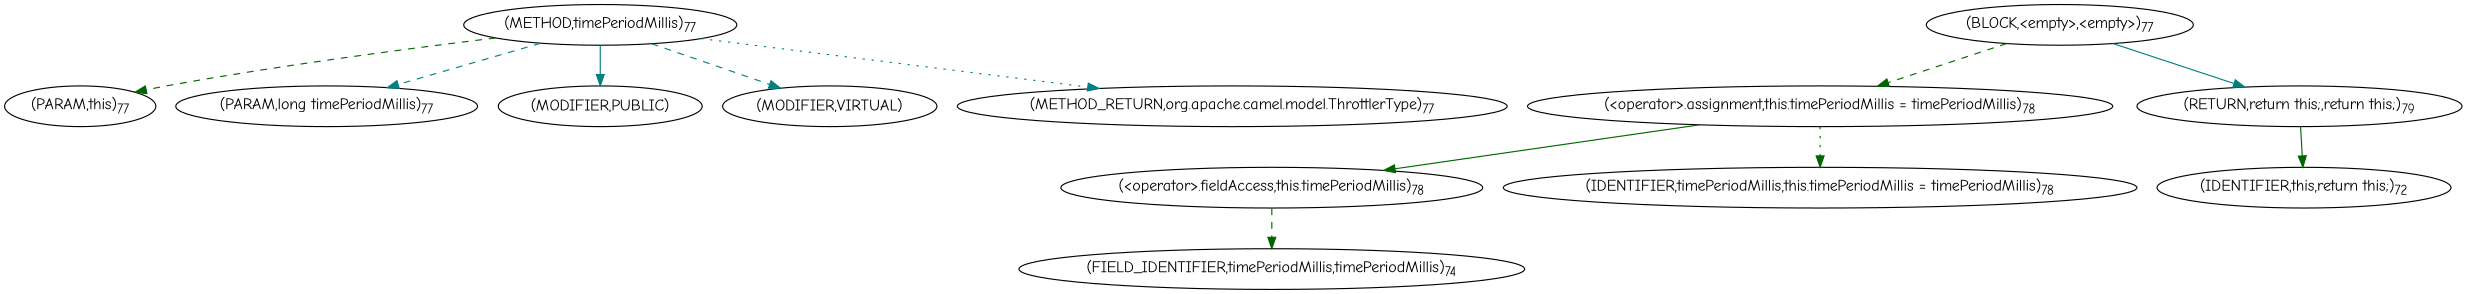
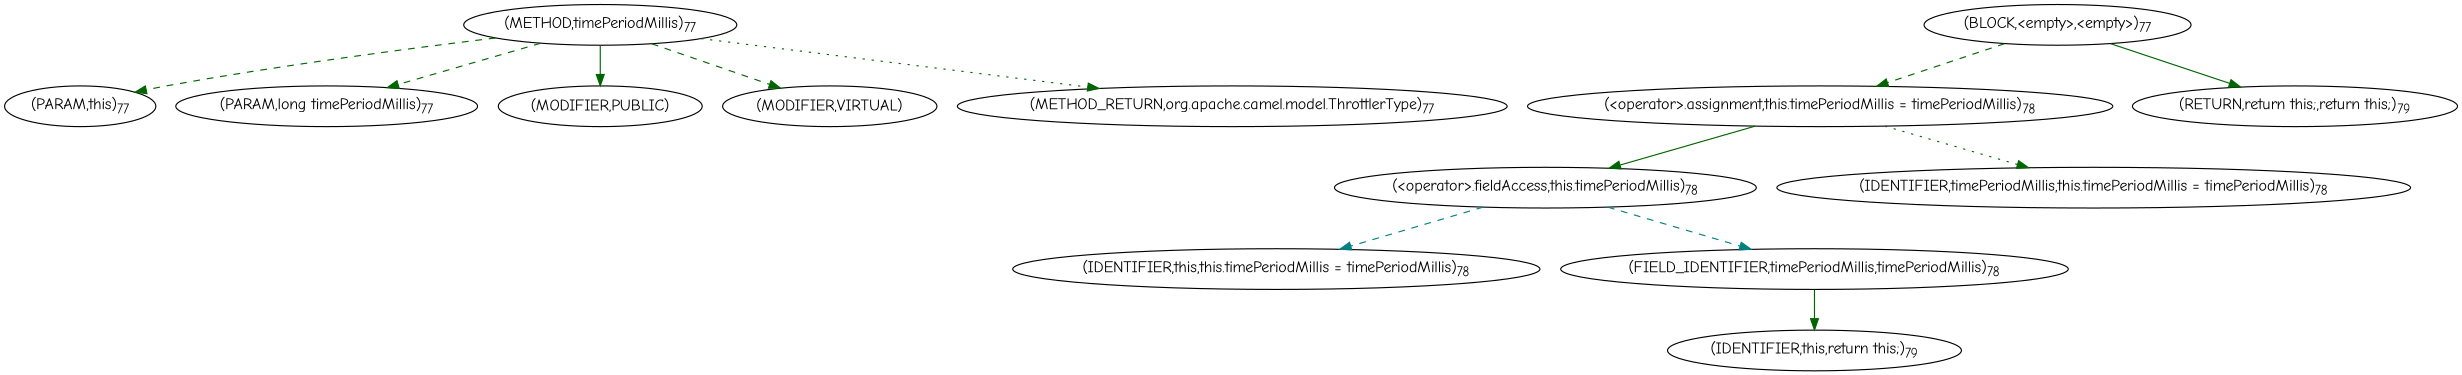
(600, 60) -> (600, 60)
(894, 63) -> (894, 63)
(469, 64) -> (469, 64)
(711, 64) -> (711, 64)
(2173, 64) -> (2170, 64)
(2301, 141) -> (1814, 304)
(2401, 186) -> (1912, 349)
(1272, 223) -> (1674, 227)
(1451, 267) -> (1994, 267)
none -> (1276, 269)
